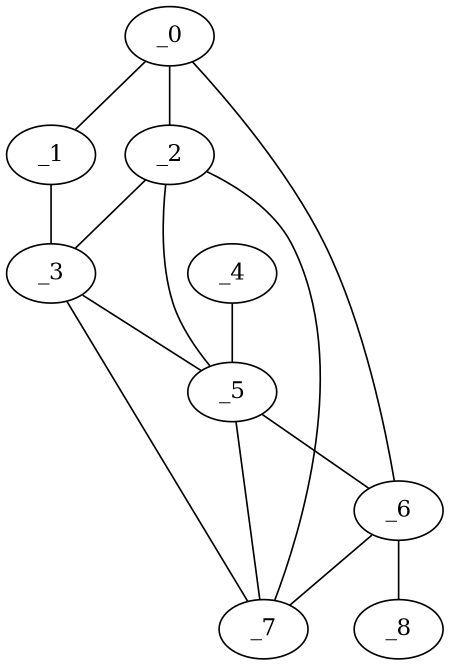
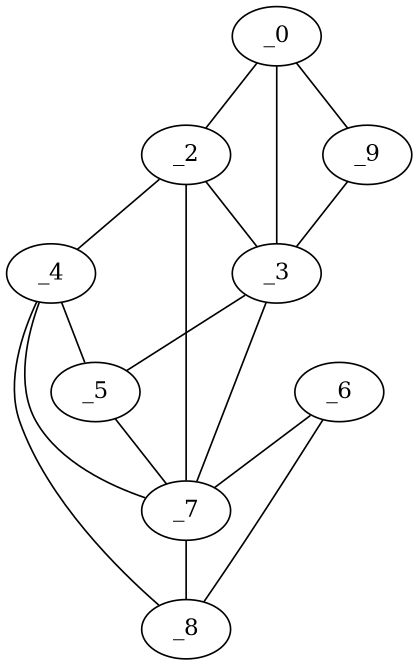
(51, 155) -> (367, 155)
(329, 254) -> (277, 155)
(168, 281) -> (118, 214)
none -> (40, 427)
(305, 444) -> none
none -> (43, 470)
none -> (186, 570)
